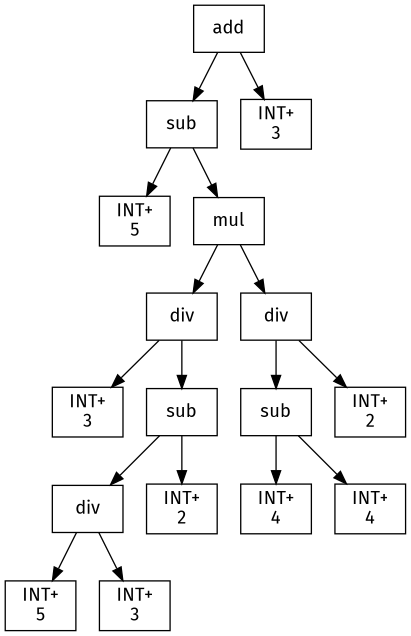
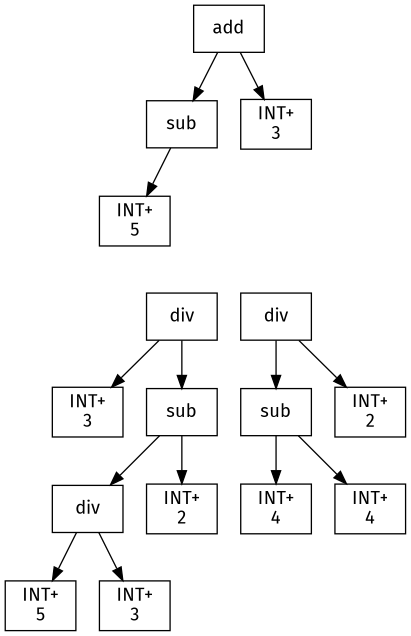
(229, 221) -> none
